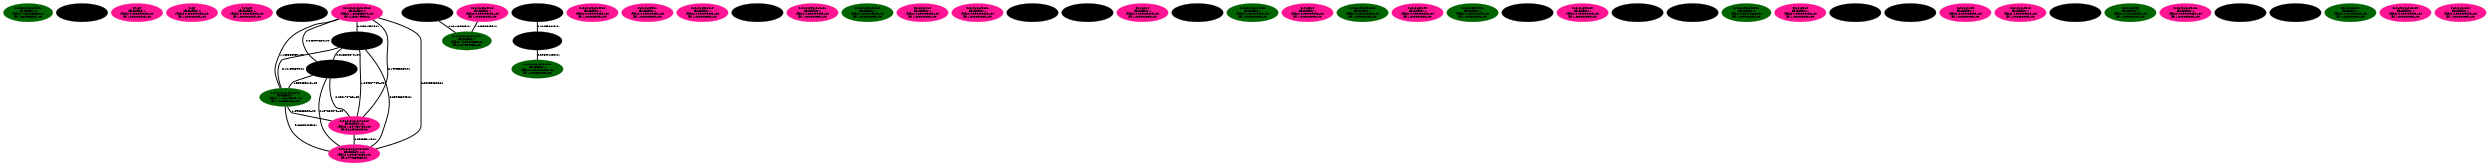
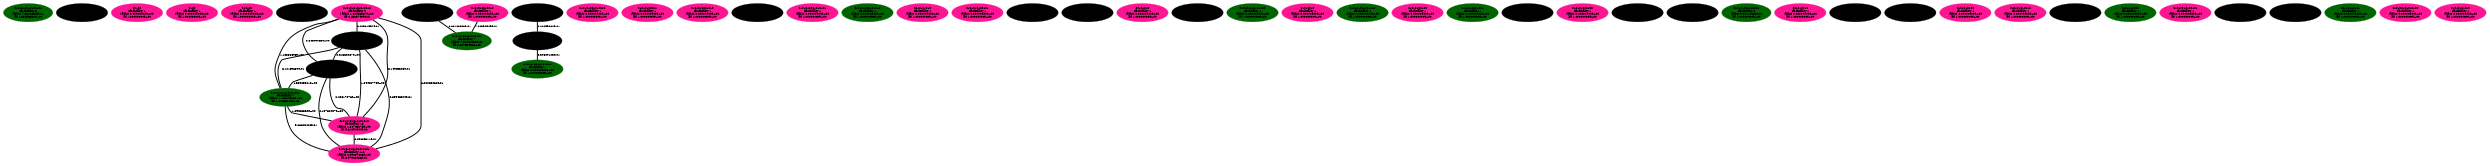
(192, 13) -> (192, 13)
